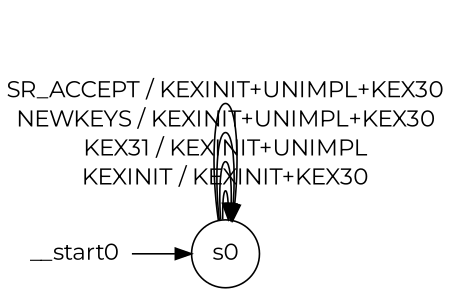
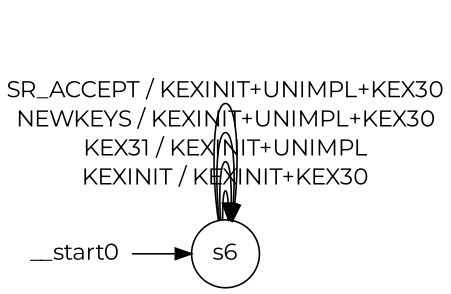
(226, 254) -> (226, 254)
